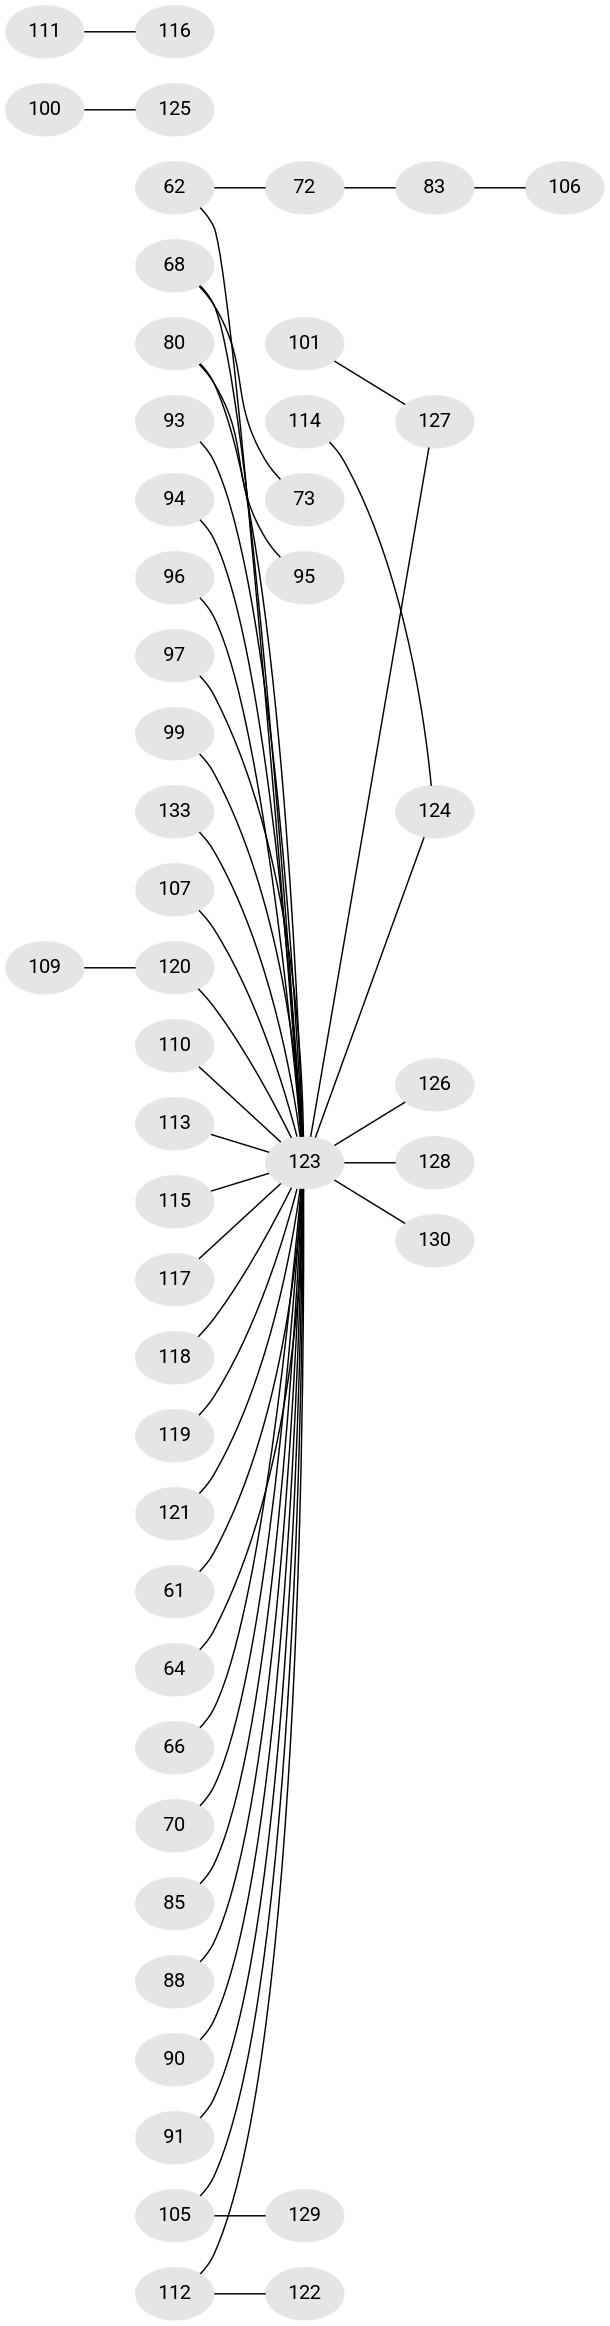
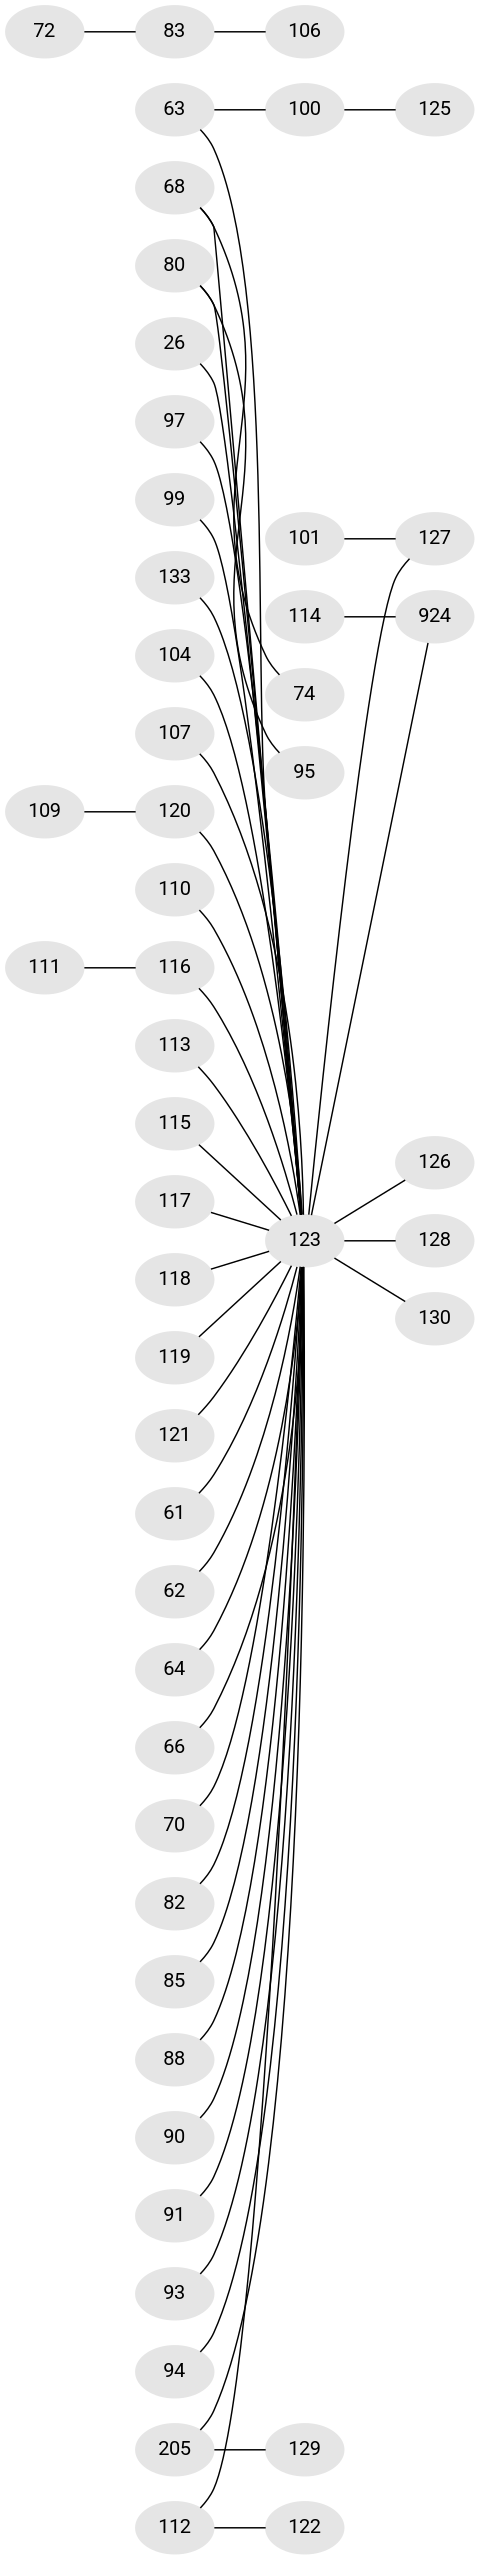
none -> (175, 110)
(240, 188) -> none
(305, 500) -> (305, 695)
(175, 578) -> (175, 344)
none -> (175, 656)
(435, 812) -> (435, 617)
none -> (258, 1097)
none -> (175, 1904)
(175, 2216) -> (175, 2450)
